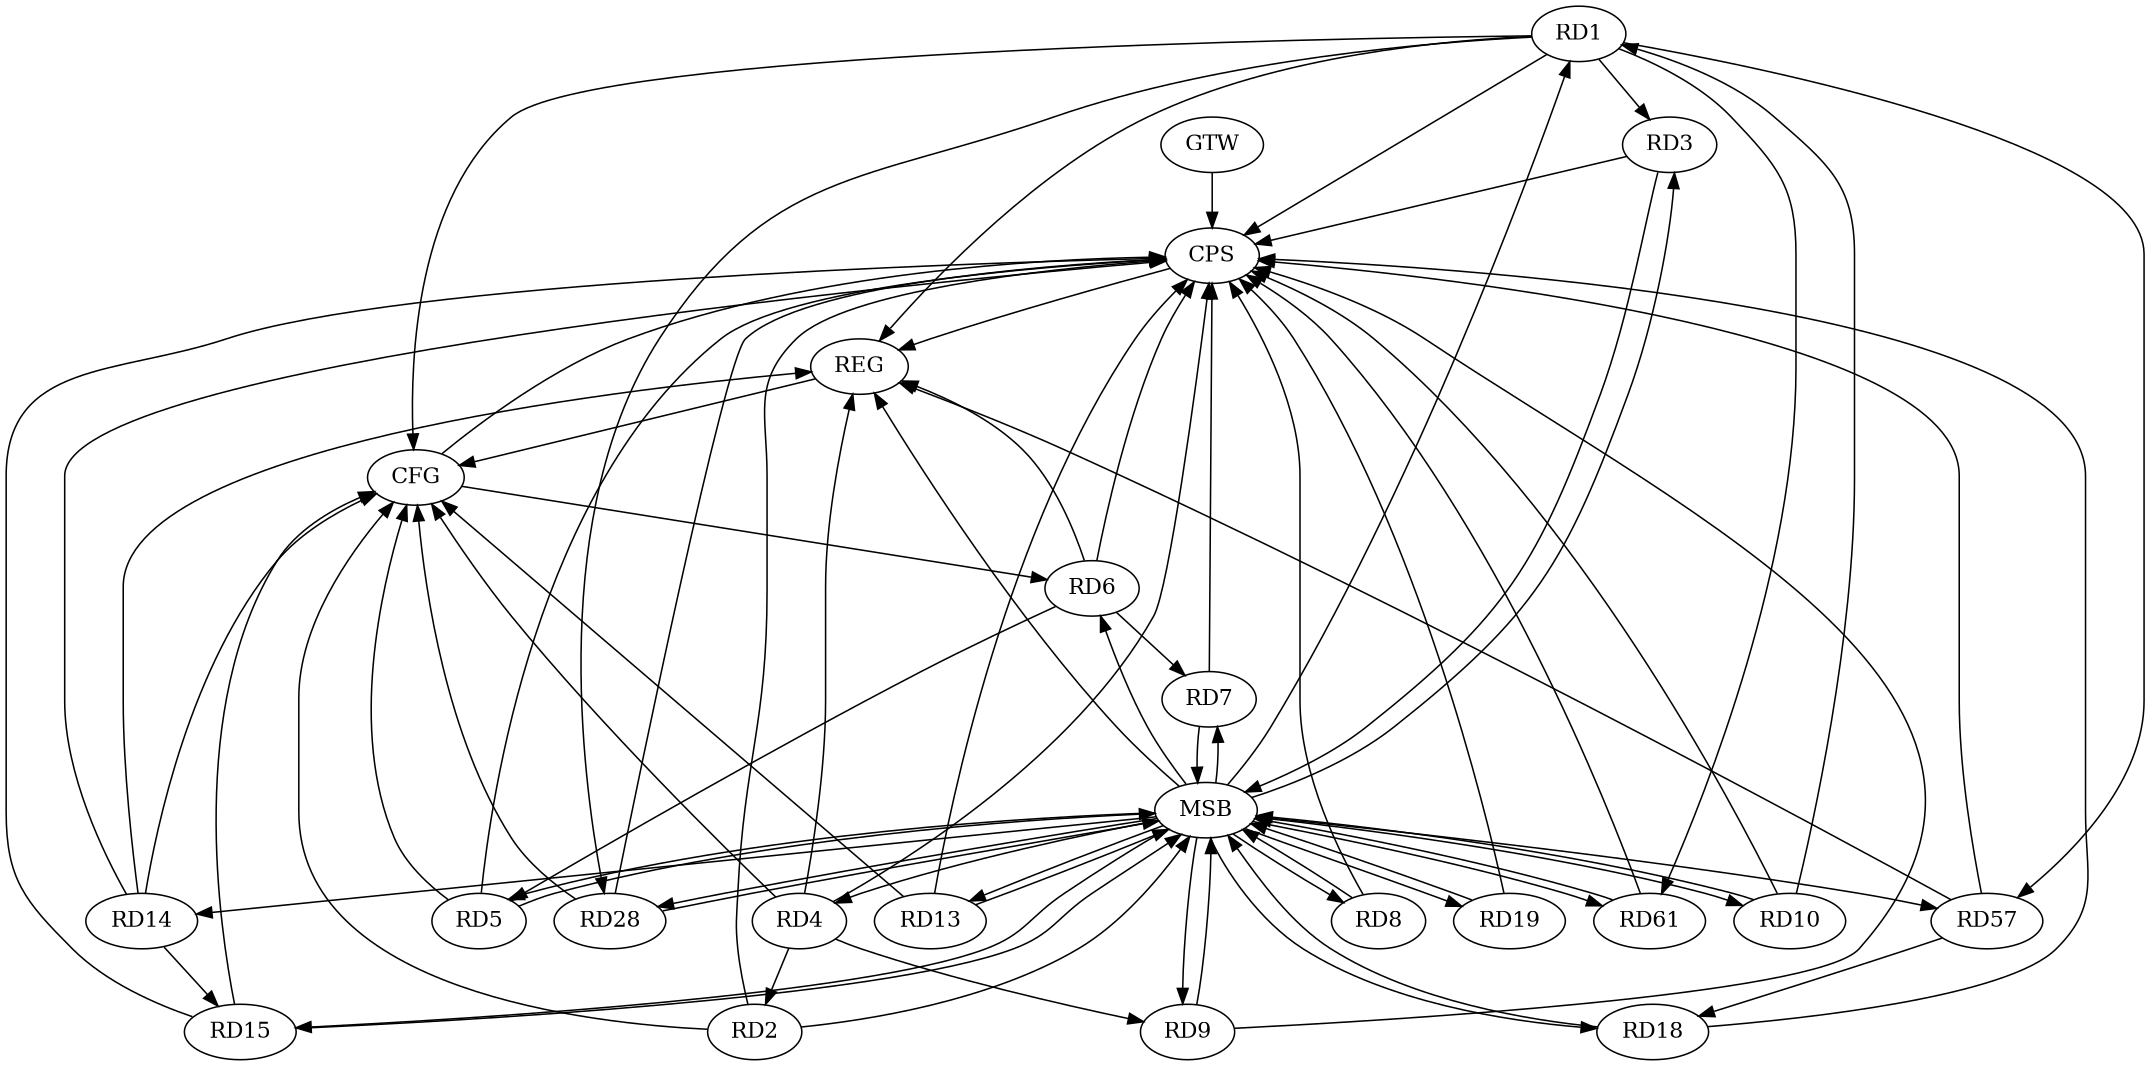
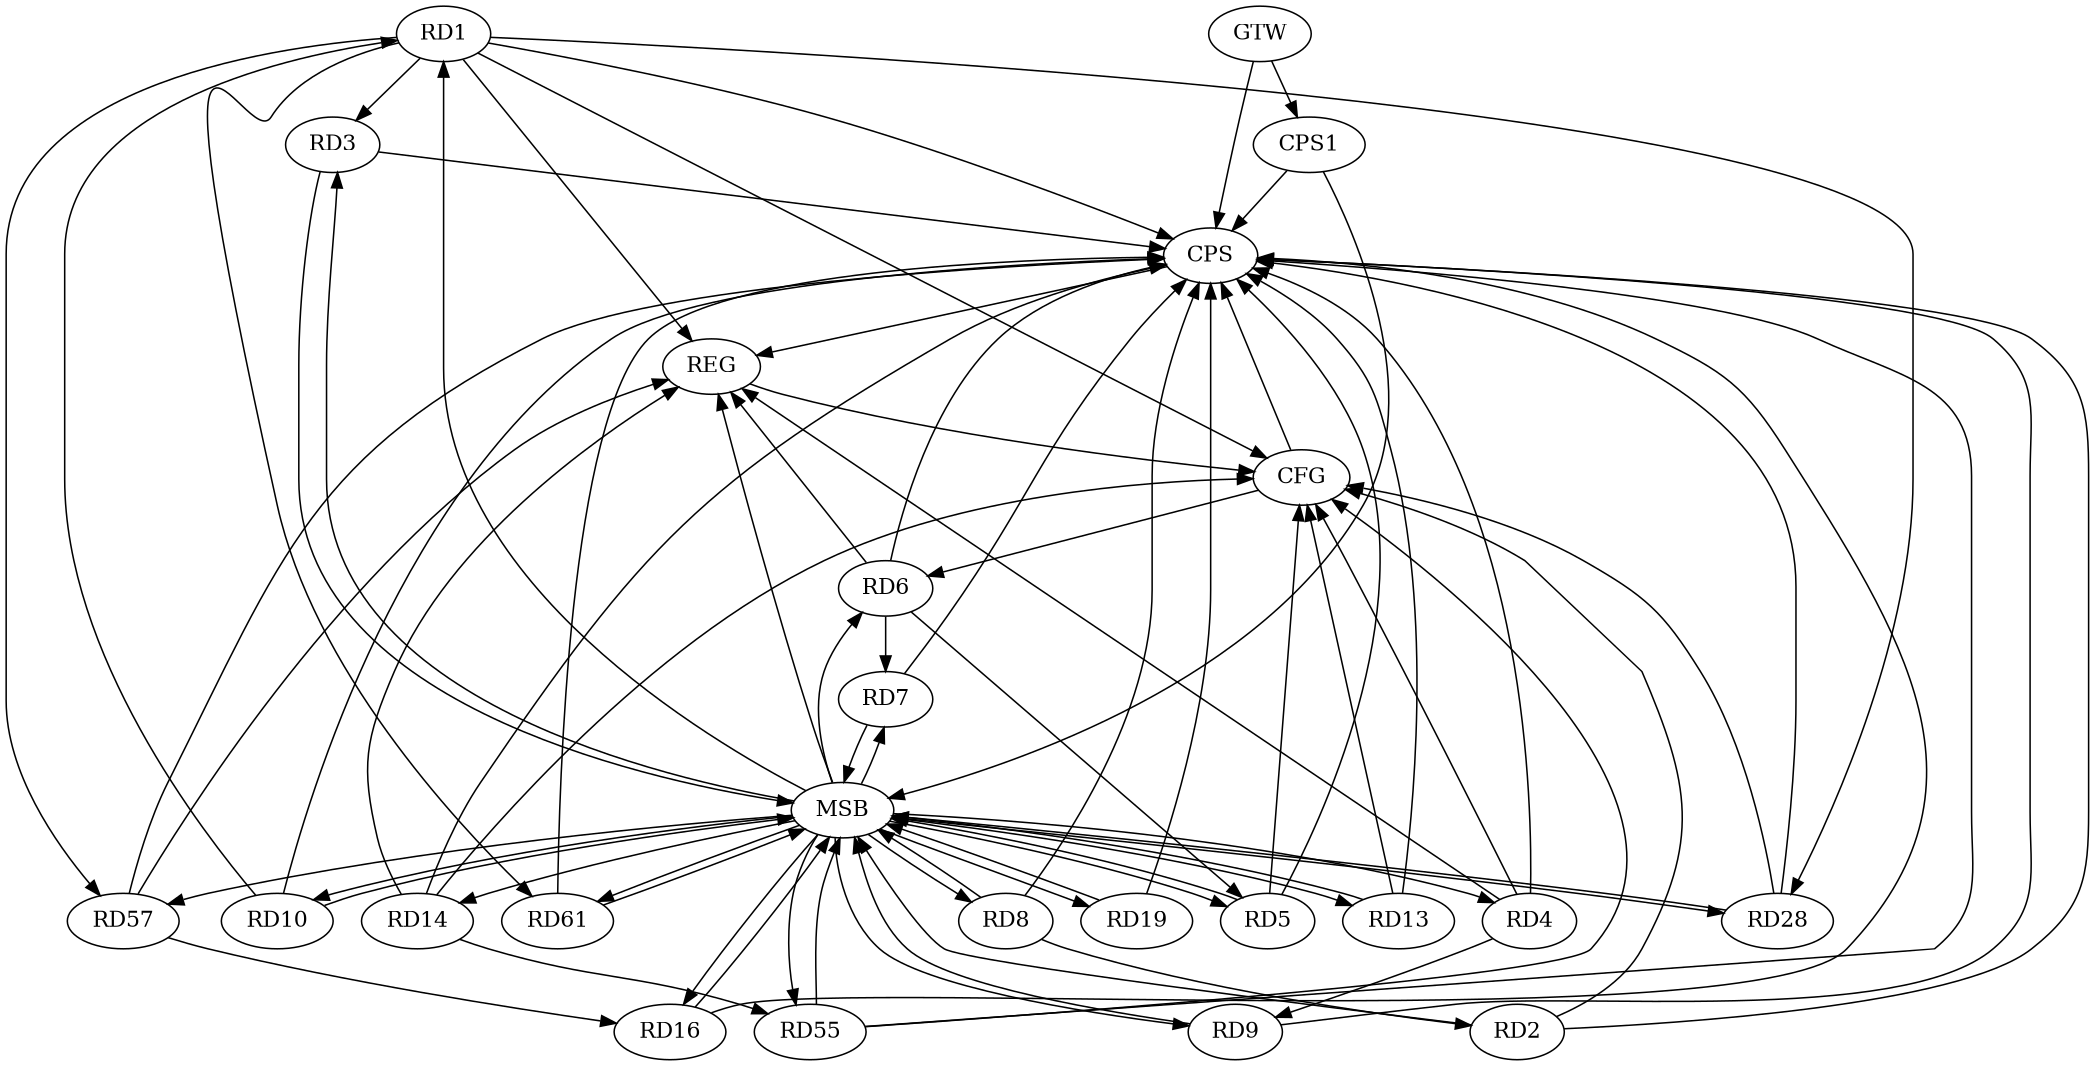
none -> (1309, 145)
(780, 969) -> (1184, 979)
(240, 1032) -> (810, 1032)
(1653, 1032) -> (670, 1032)
